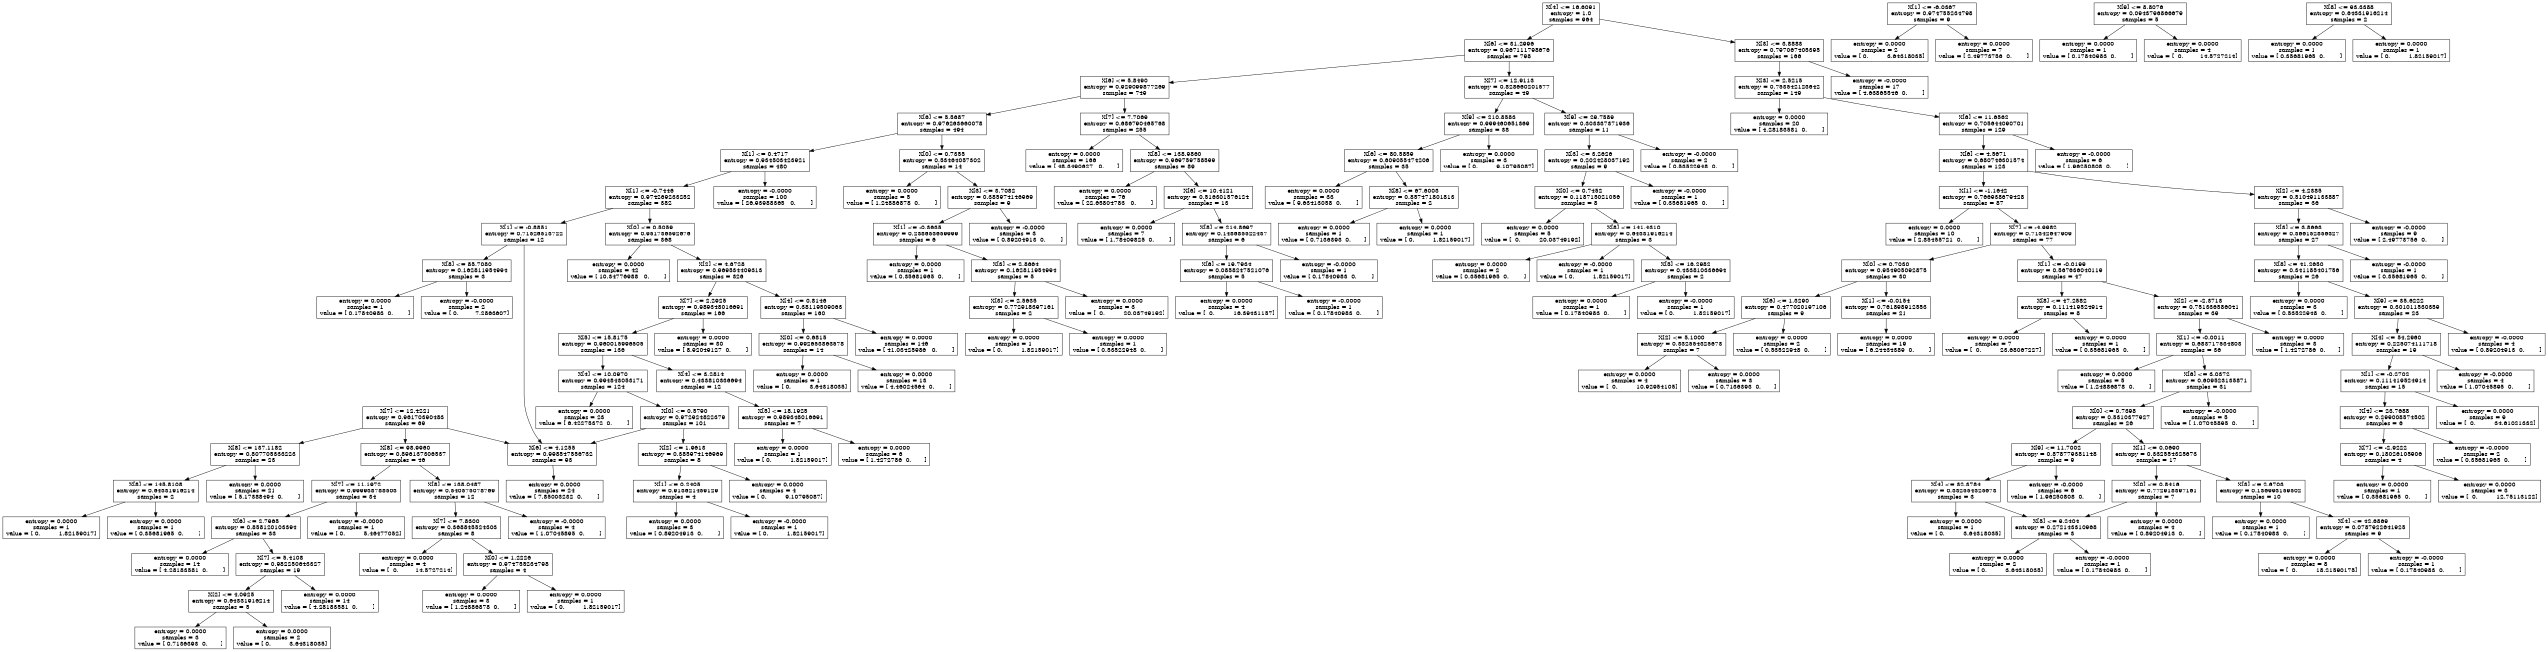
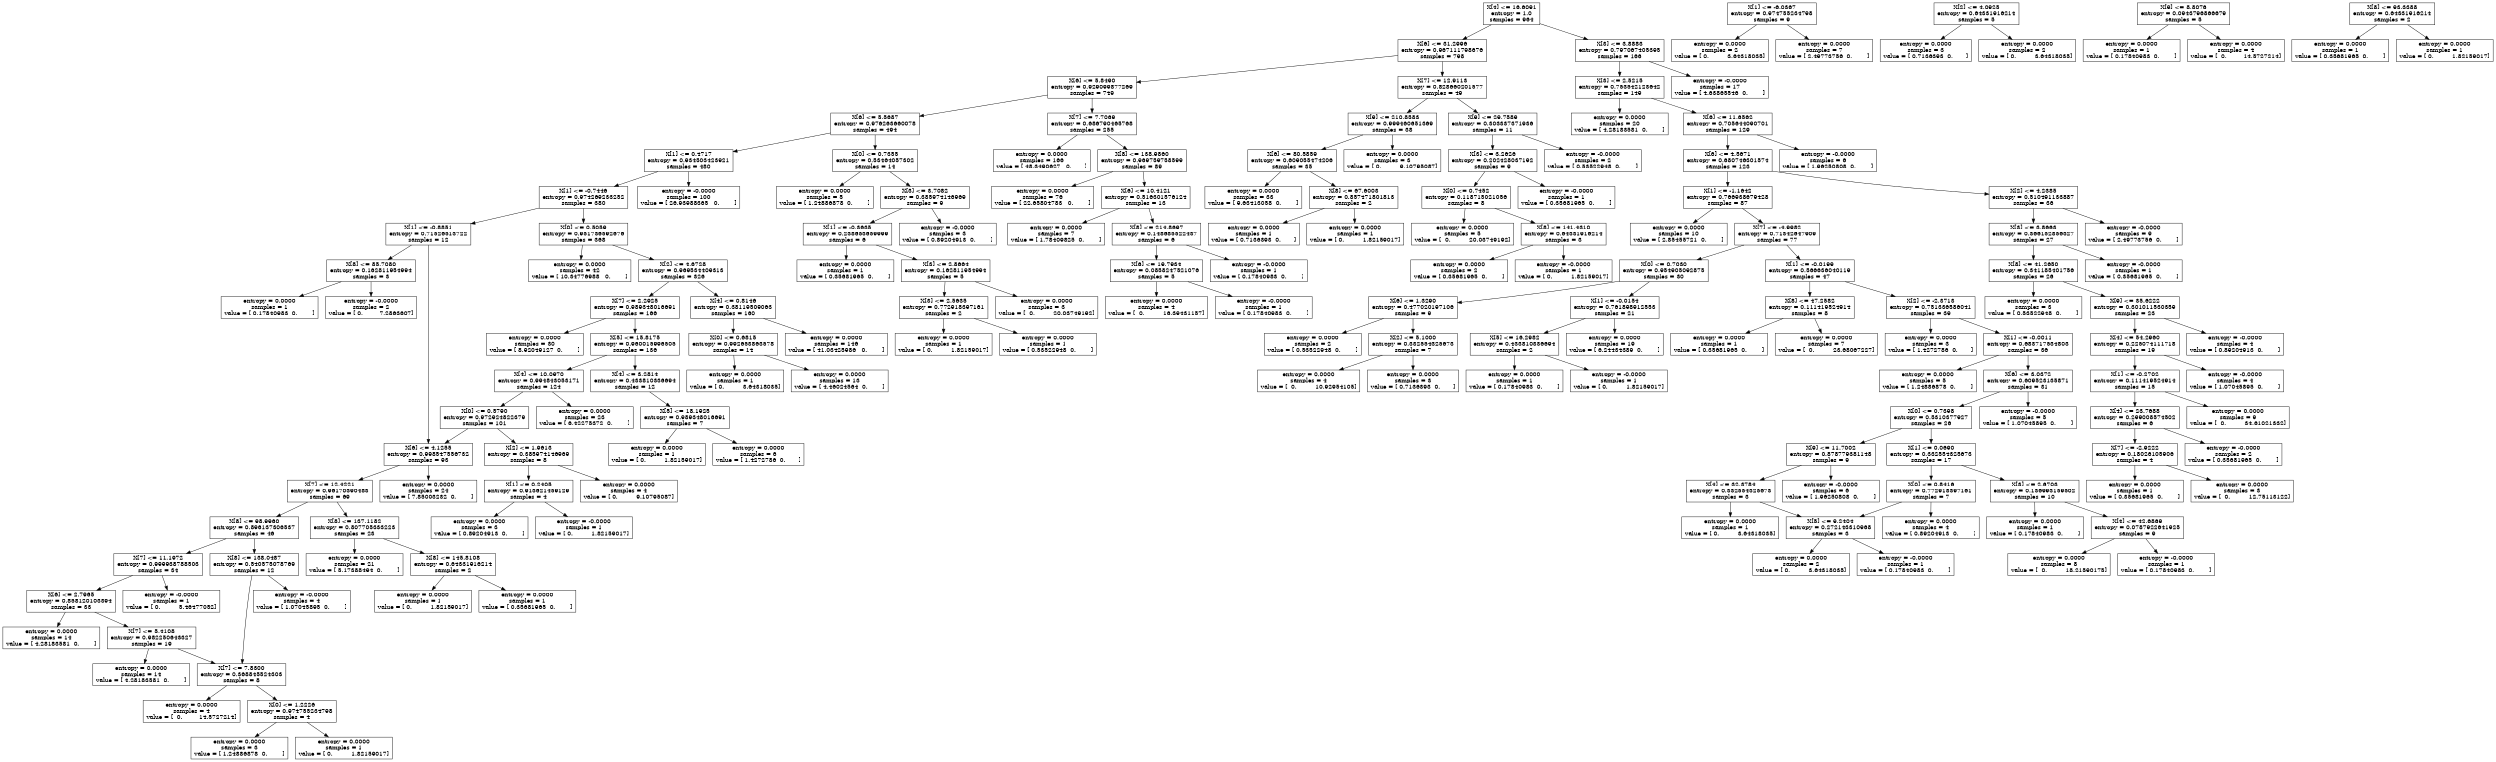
(650, 197) -> (583, 197)
(1658, 251) -> (1567, 325)
(2062, 271) -> (1810, 271)
(476, 435) -> (381, 472)
(257, 582) -> (195, 656)
